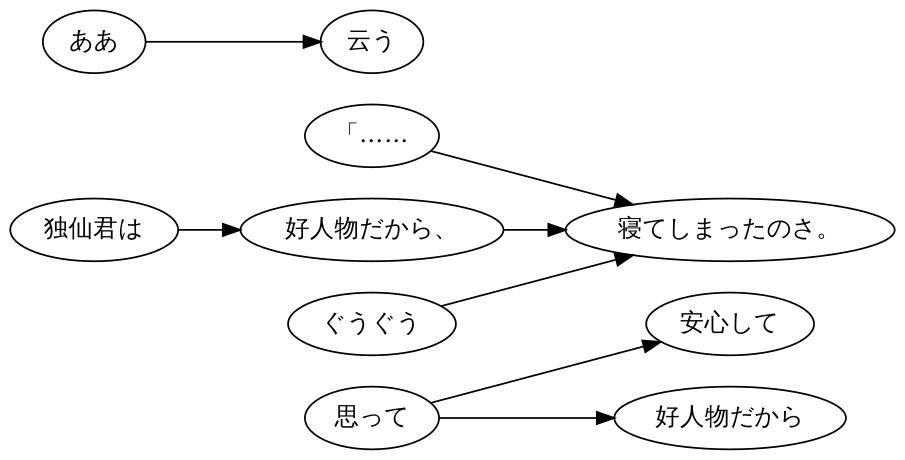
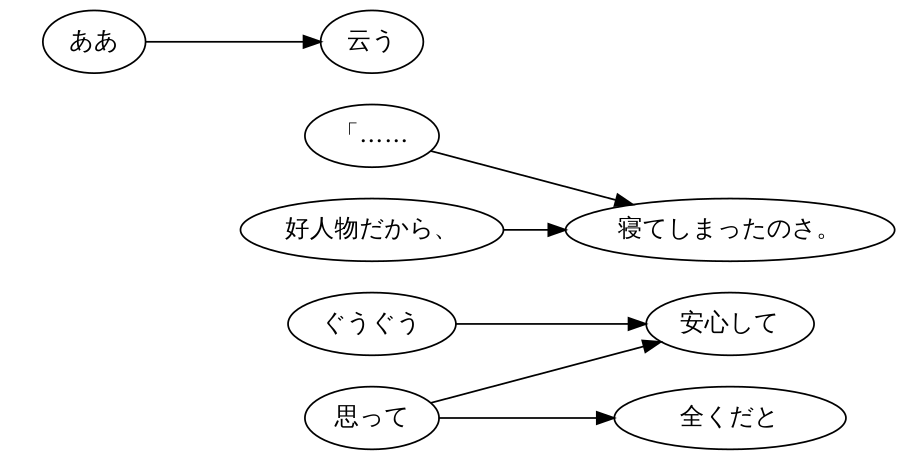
(94, 230) -> none
(528, 283) -> (542, 324)
(730, 418) -> (730, 418)
